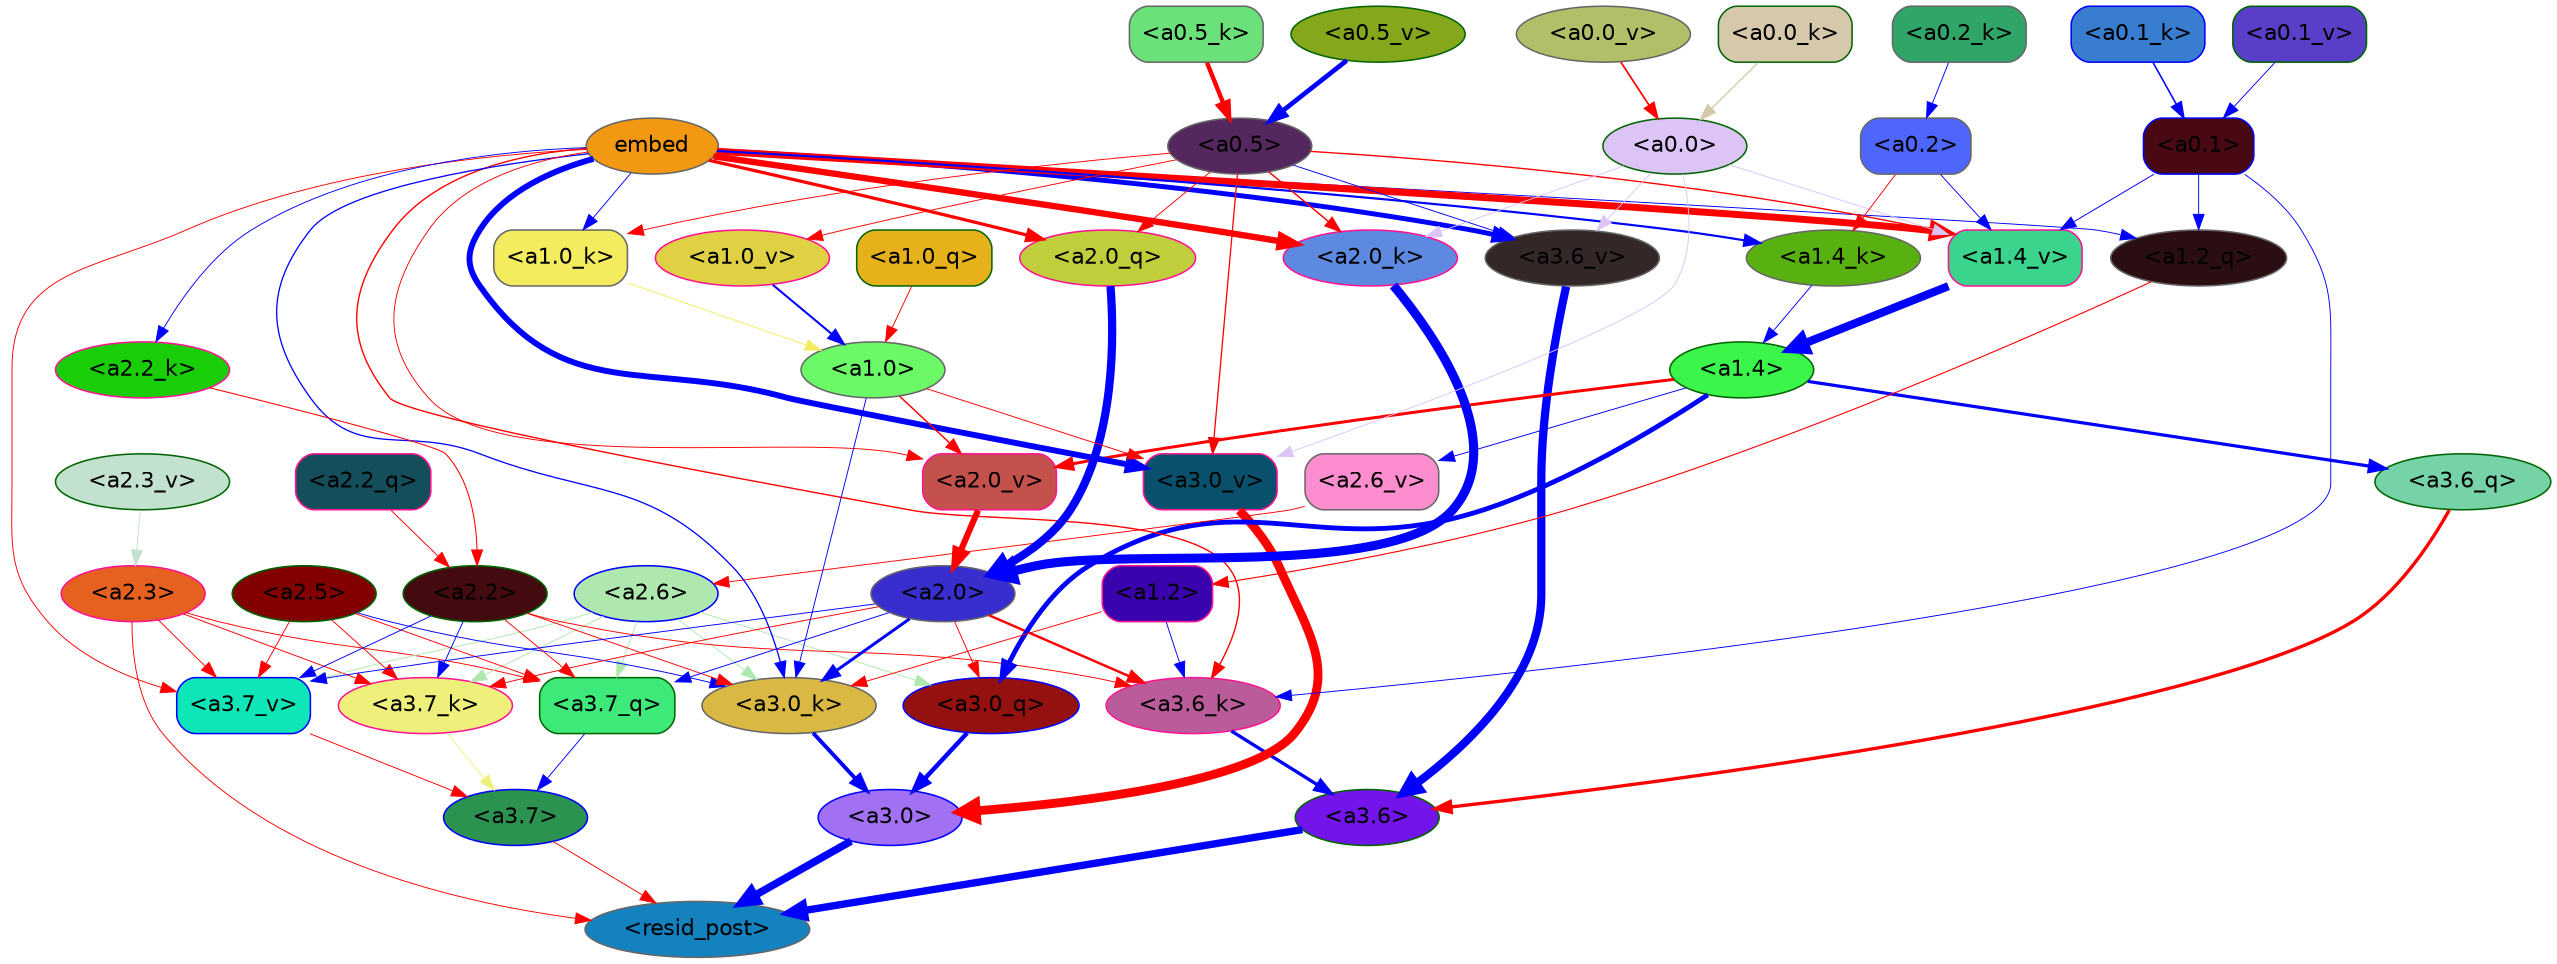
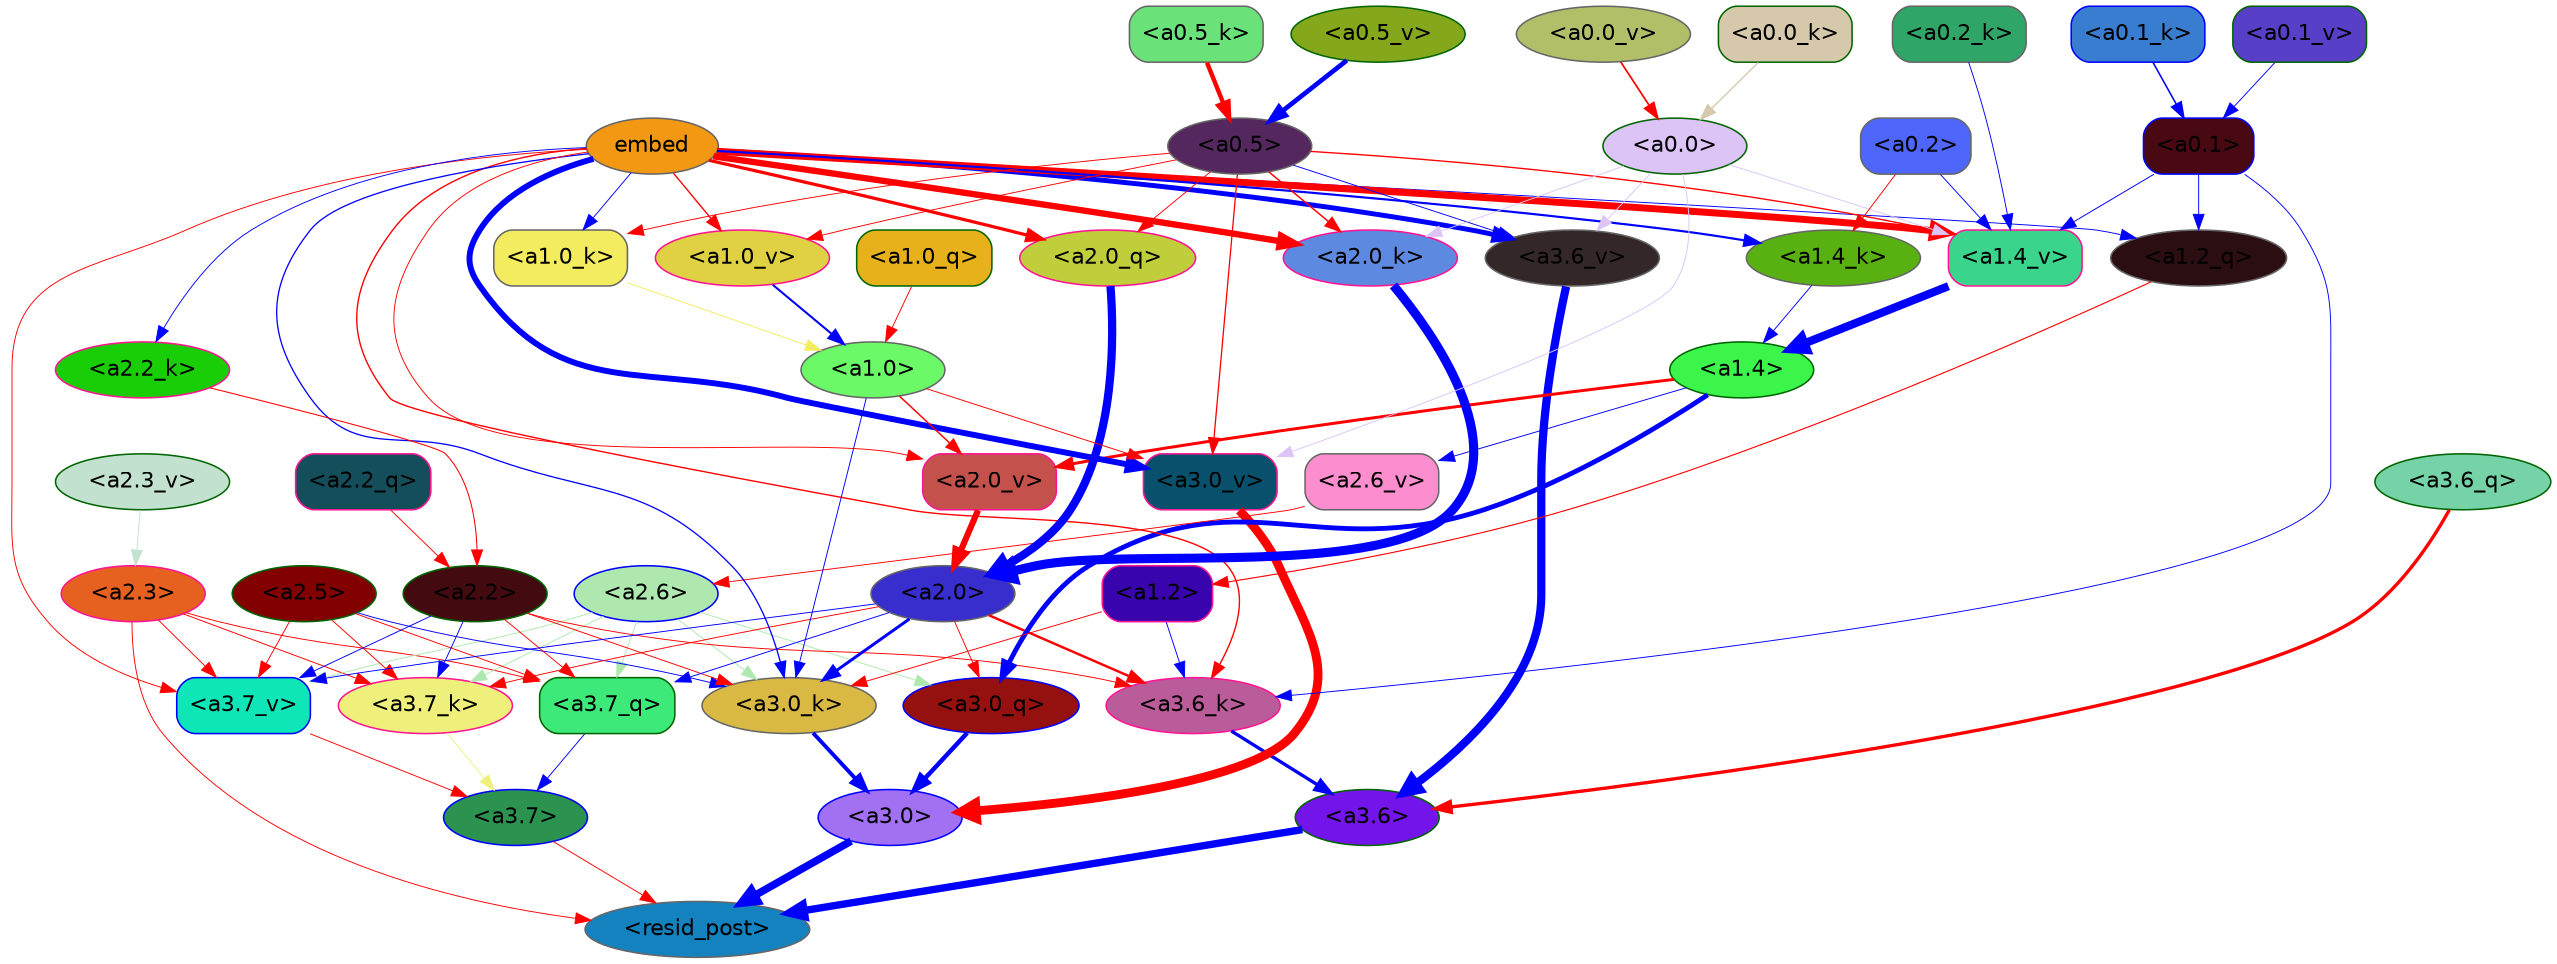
(1941, 83) -> (1991, 137)
none -> (692, 196)
(2088, 424) -> none
